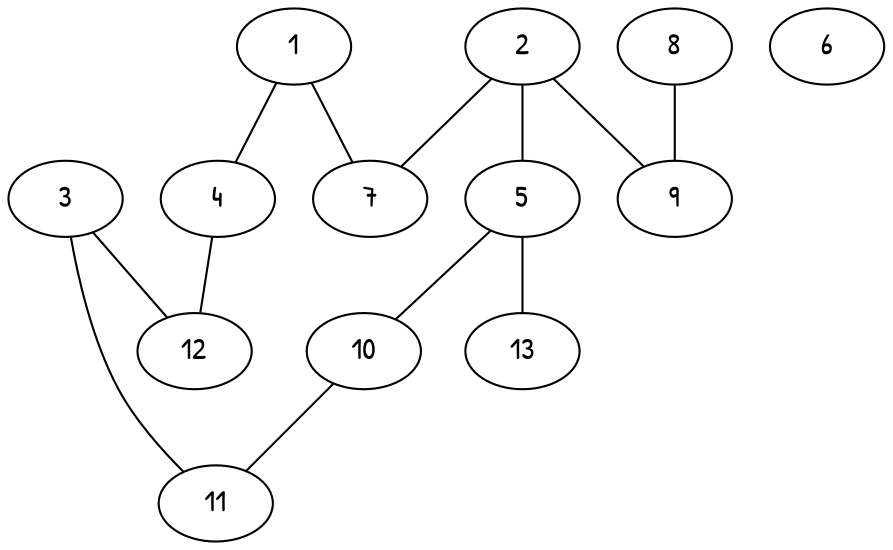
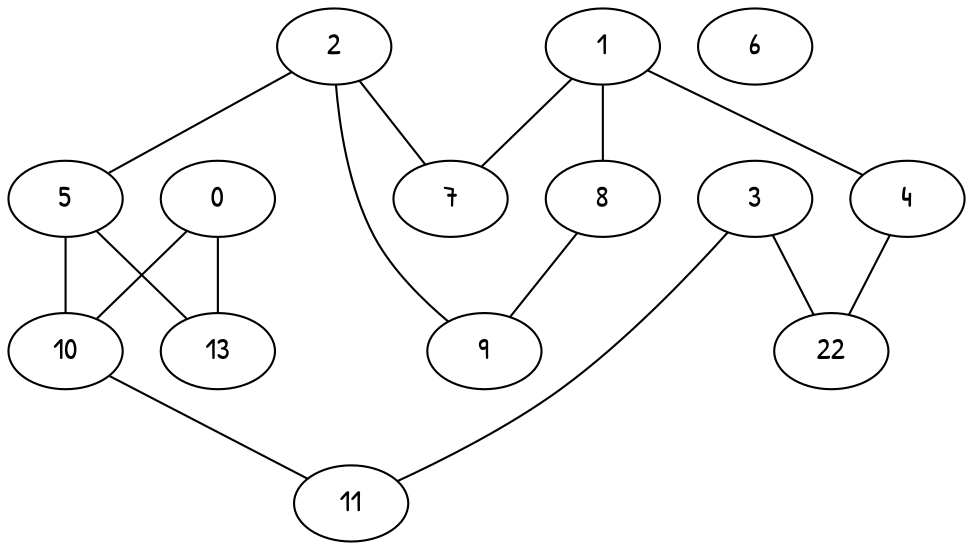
none -> (603, 123)
none -> (218, 199)
(195, 351) -> (831, 351)
